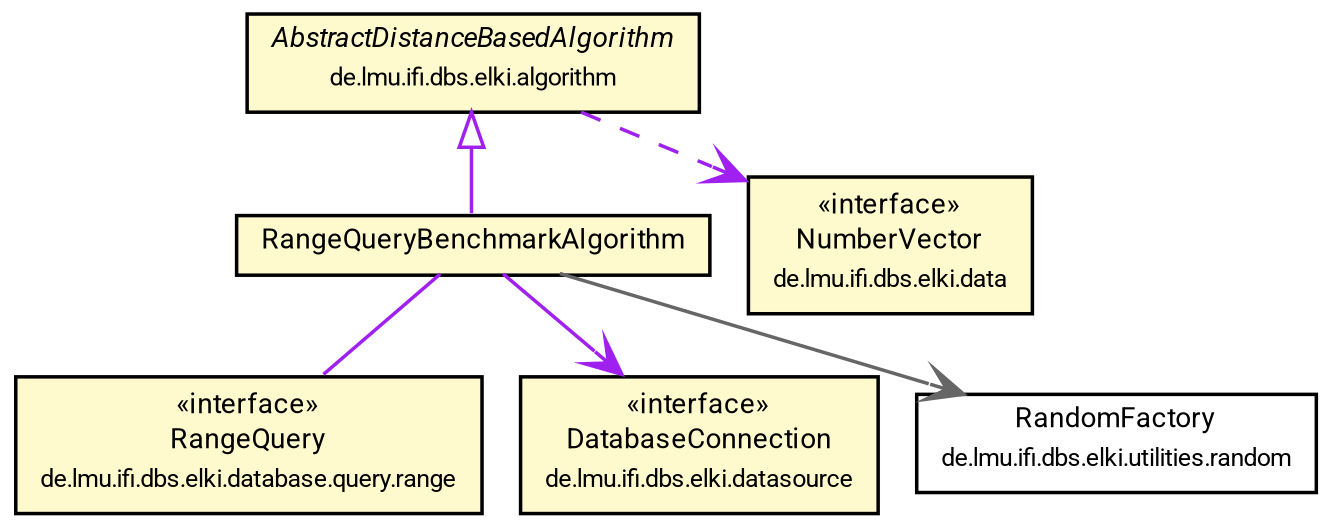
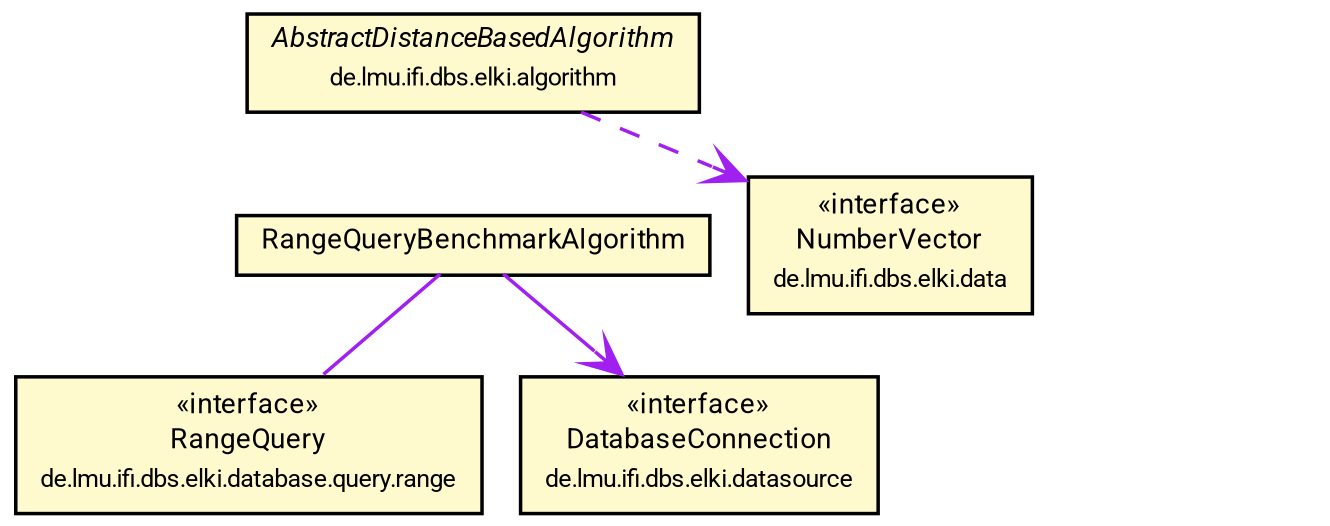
(471, 181) -> none
(1117, 443) -> none
